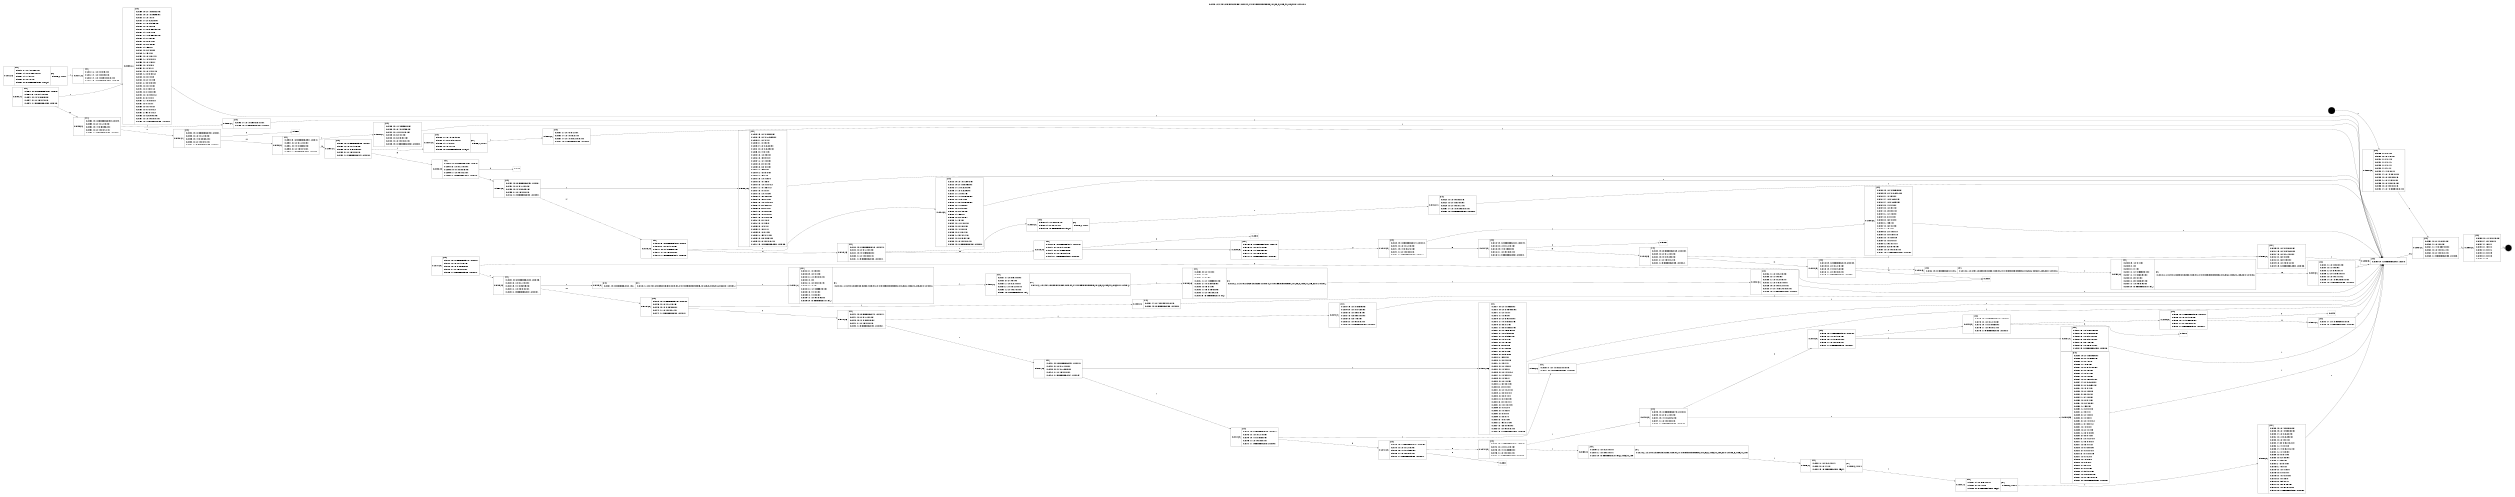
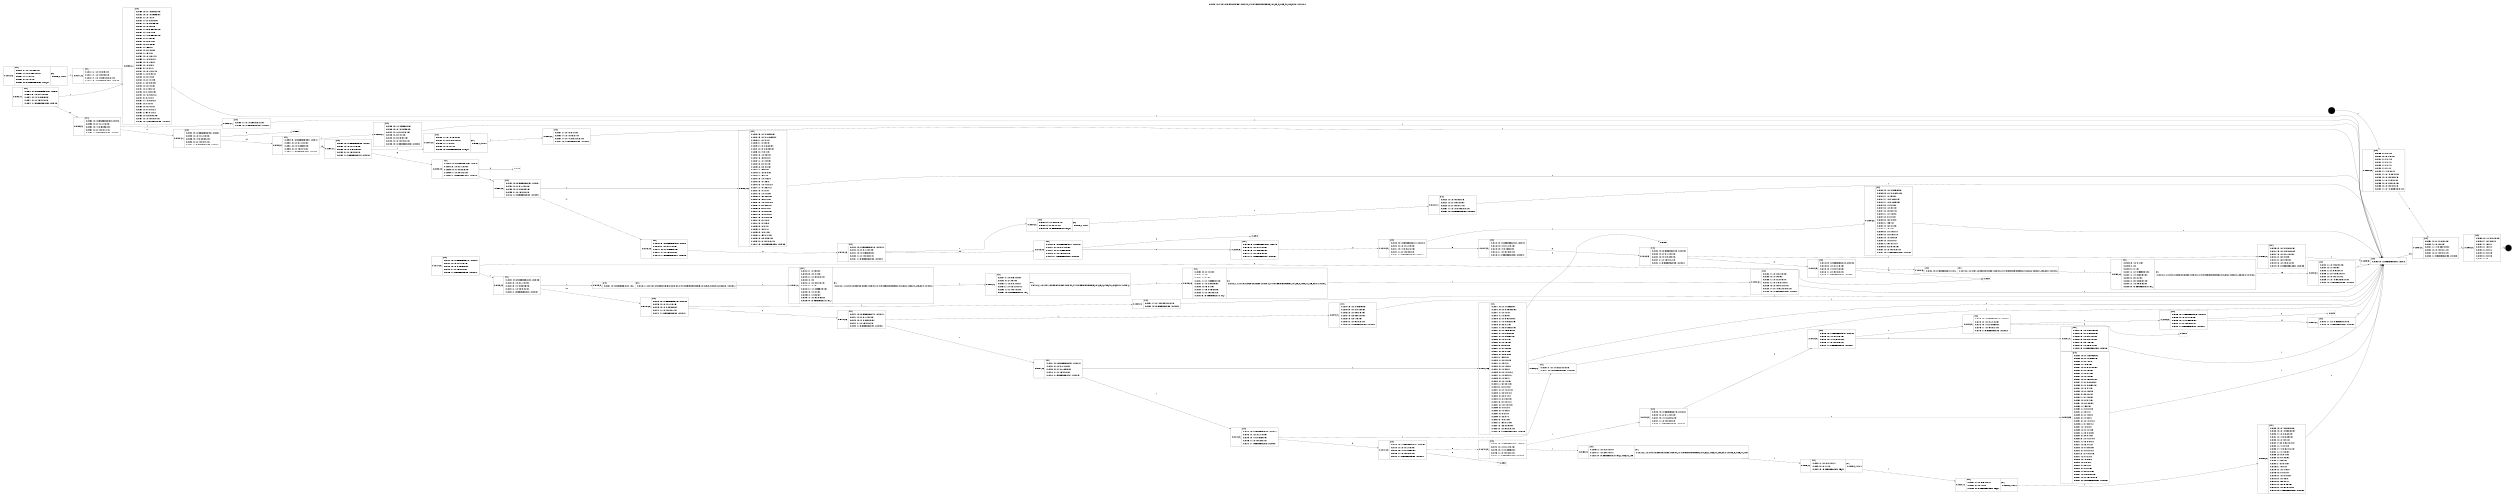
(960, 212) -> none
(1592, 245) -> (1579, 246)
